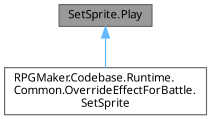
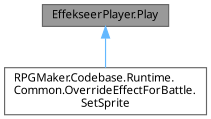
(106, 15) -> (106, 15)
